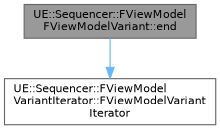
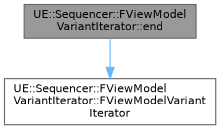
(110, 21) -> (110, 21)
